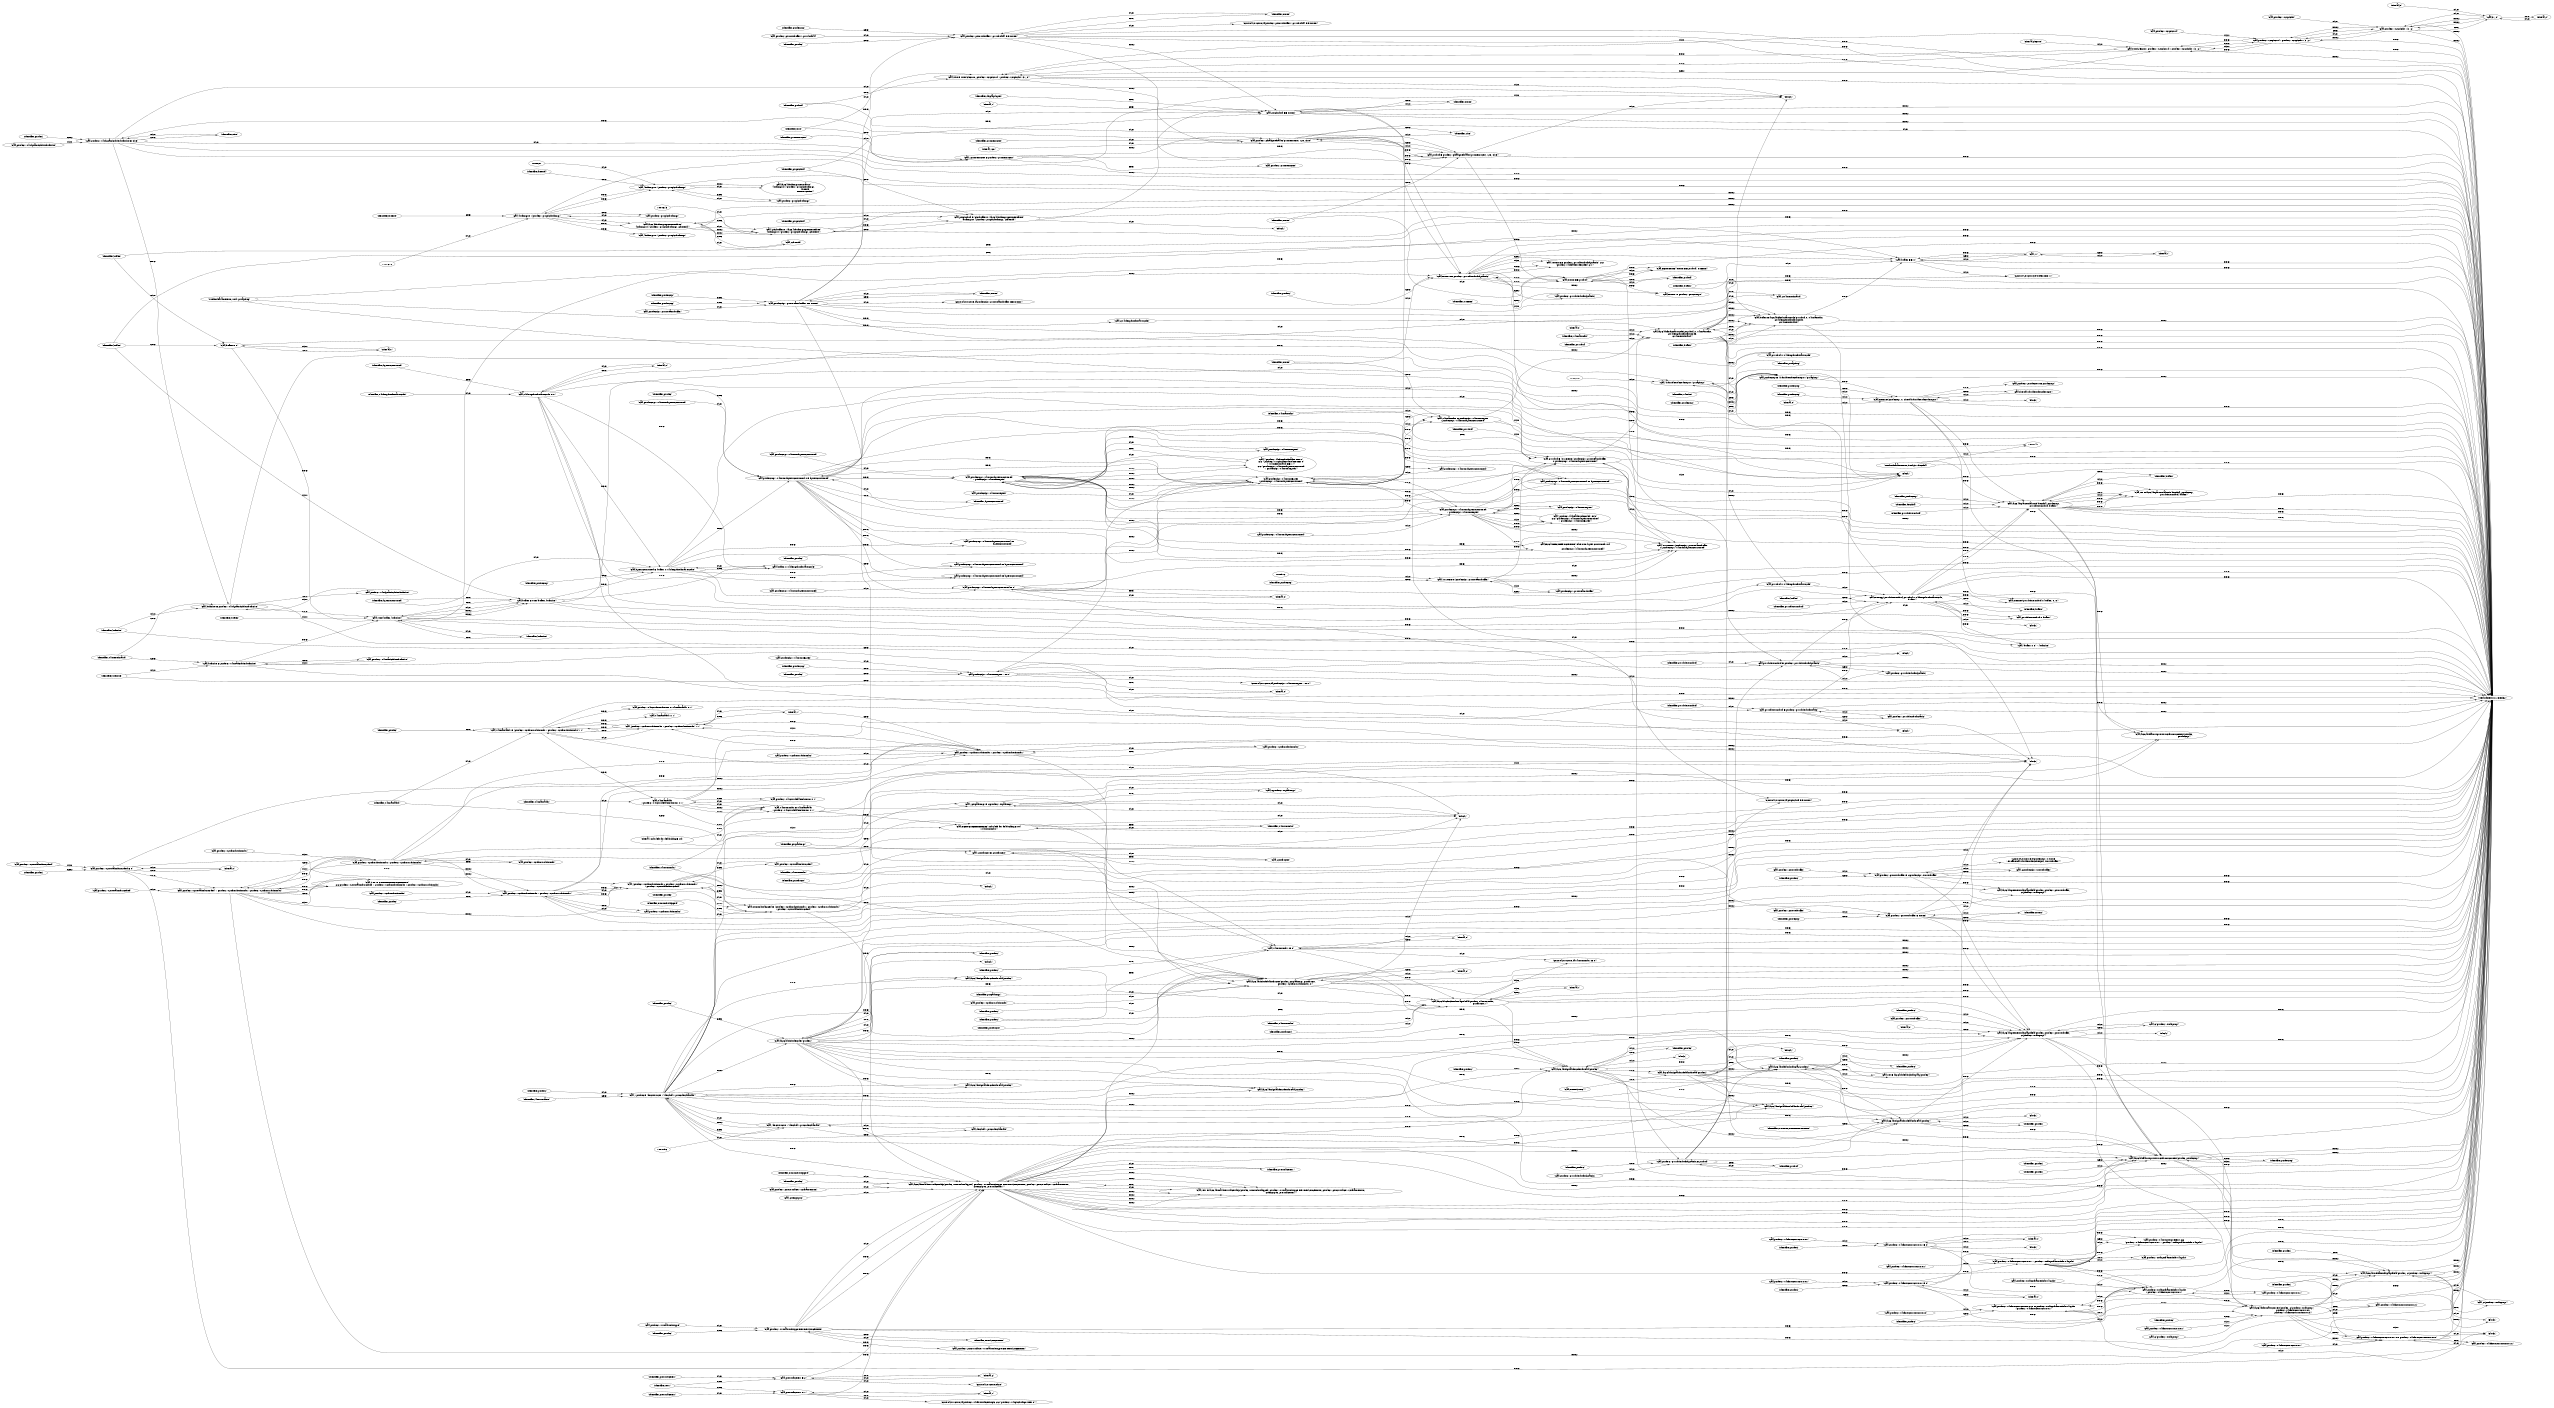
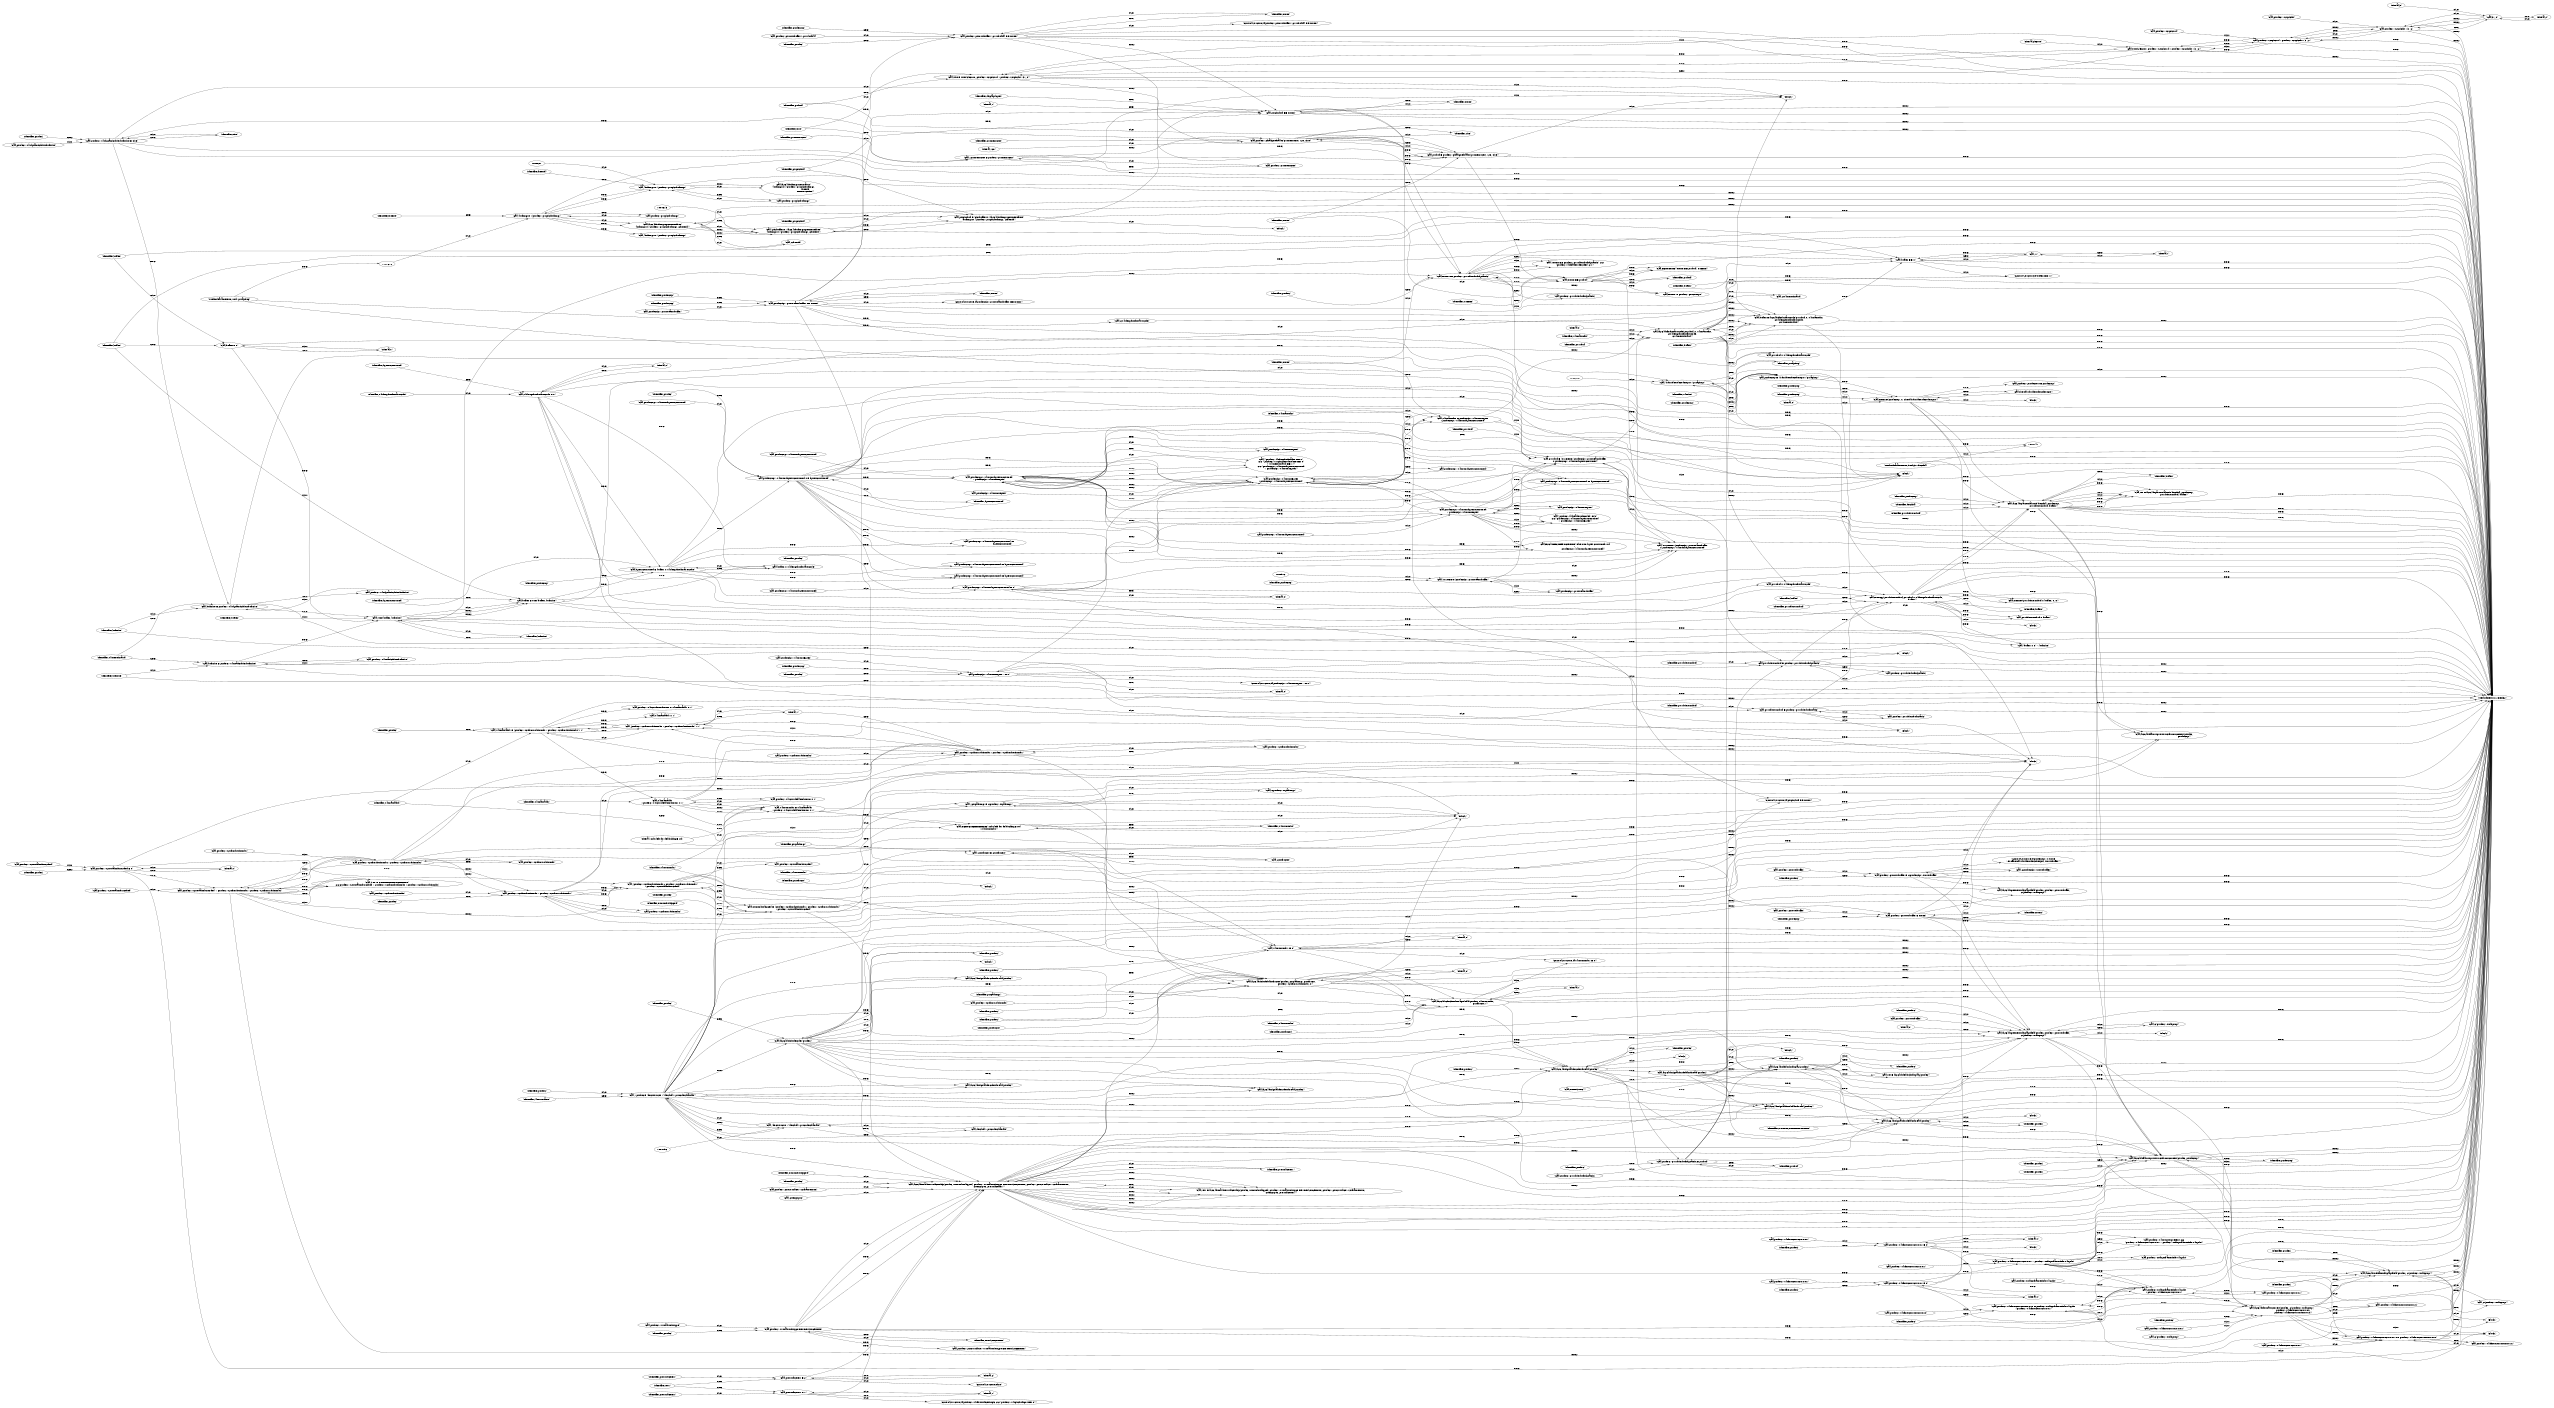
(1906, 129) -> (1906, 129)
(553, 143) -> (1140, 163)
(1590, 234) -> (303, 269)
(2100, 369) -> (2100, 369)
none -> (1735, 373)
(456, 606) -> none
